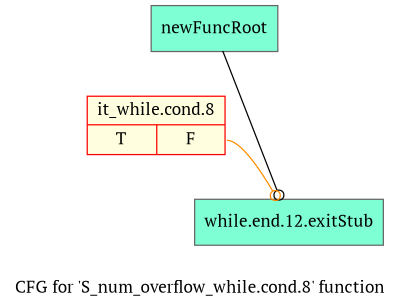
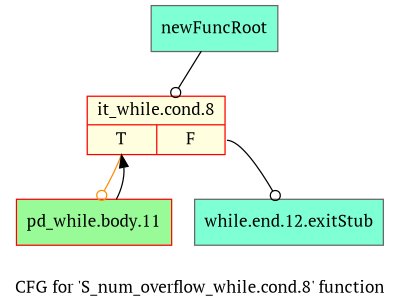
(250, 121) -> (190, 70)
(253, 162) -> (253, 162)
none -> (94, 222)
